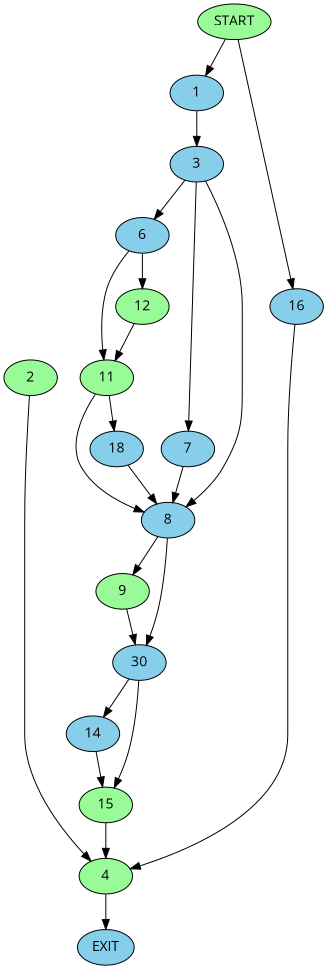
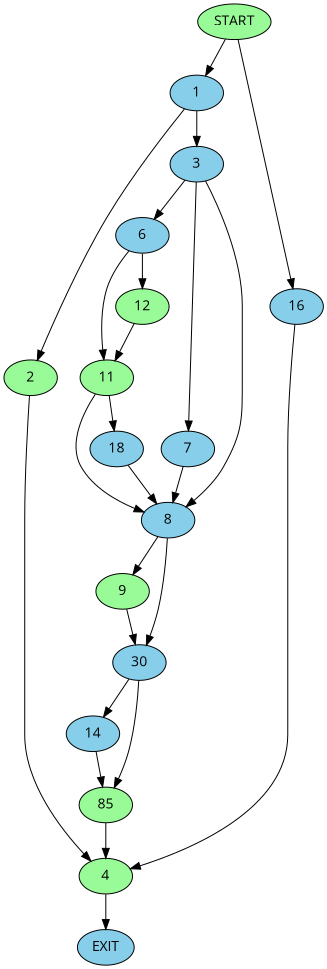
none -> (103, 224)
(106, 805) -> (106, 805)
